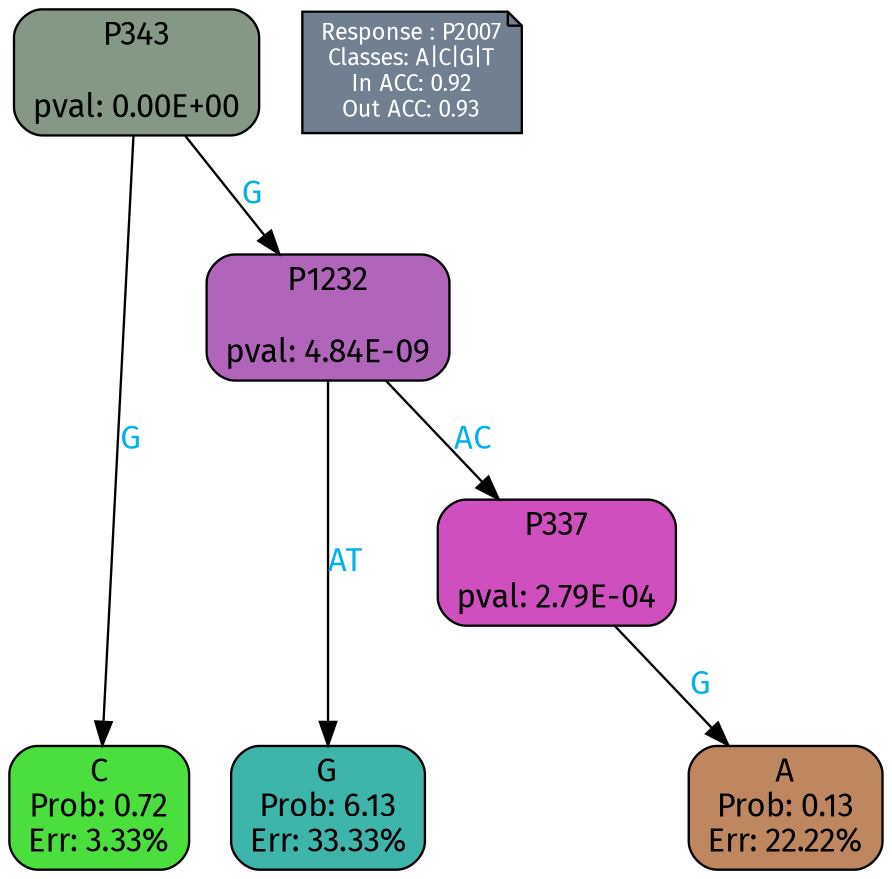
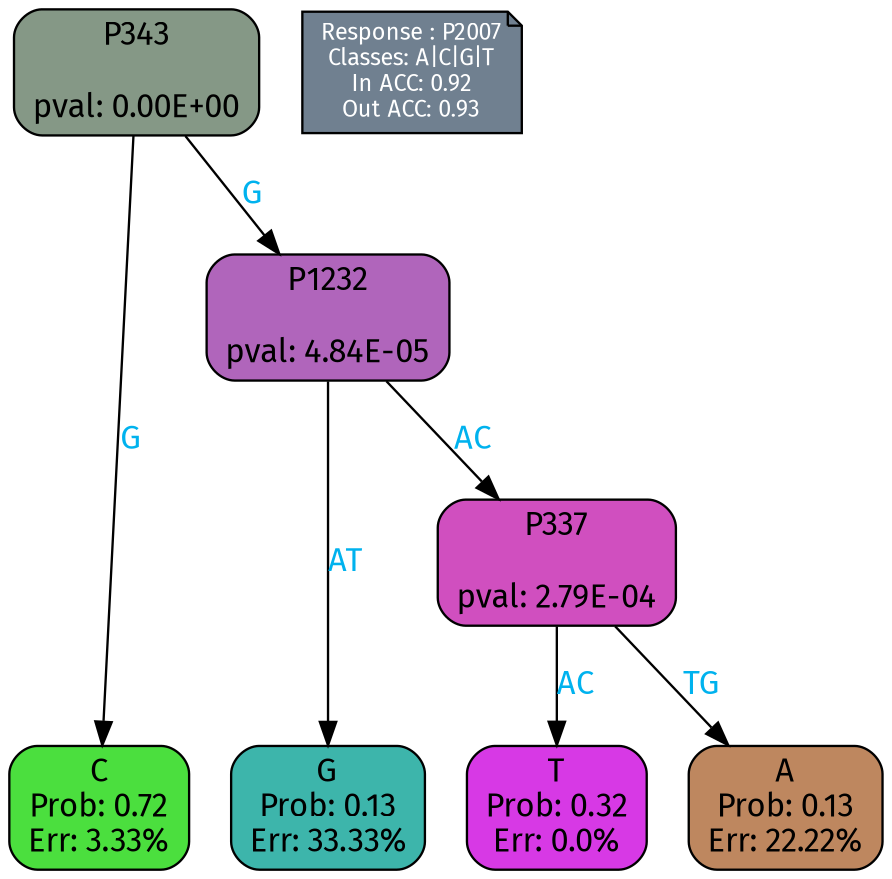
(328, 318) -> (328, 318)
(702, 685) -> (702, 685)
(328, 808) -> (328, 808)
none -> (557, 808)
